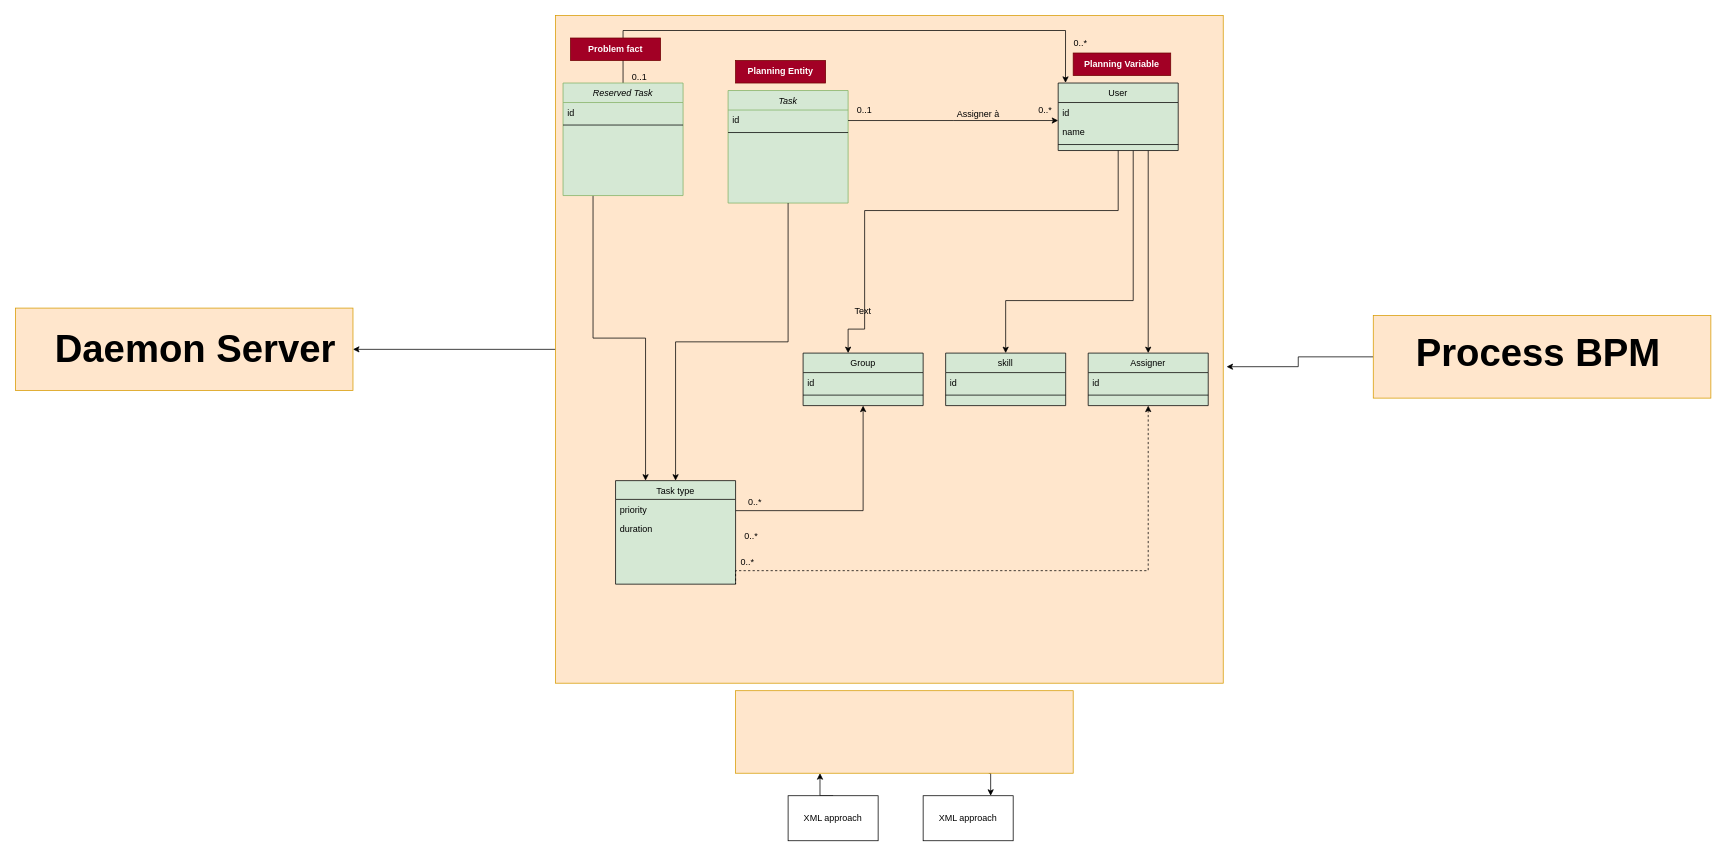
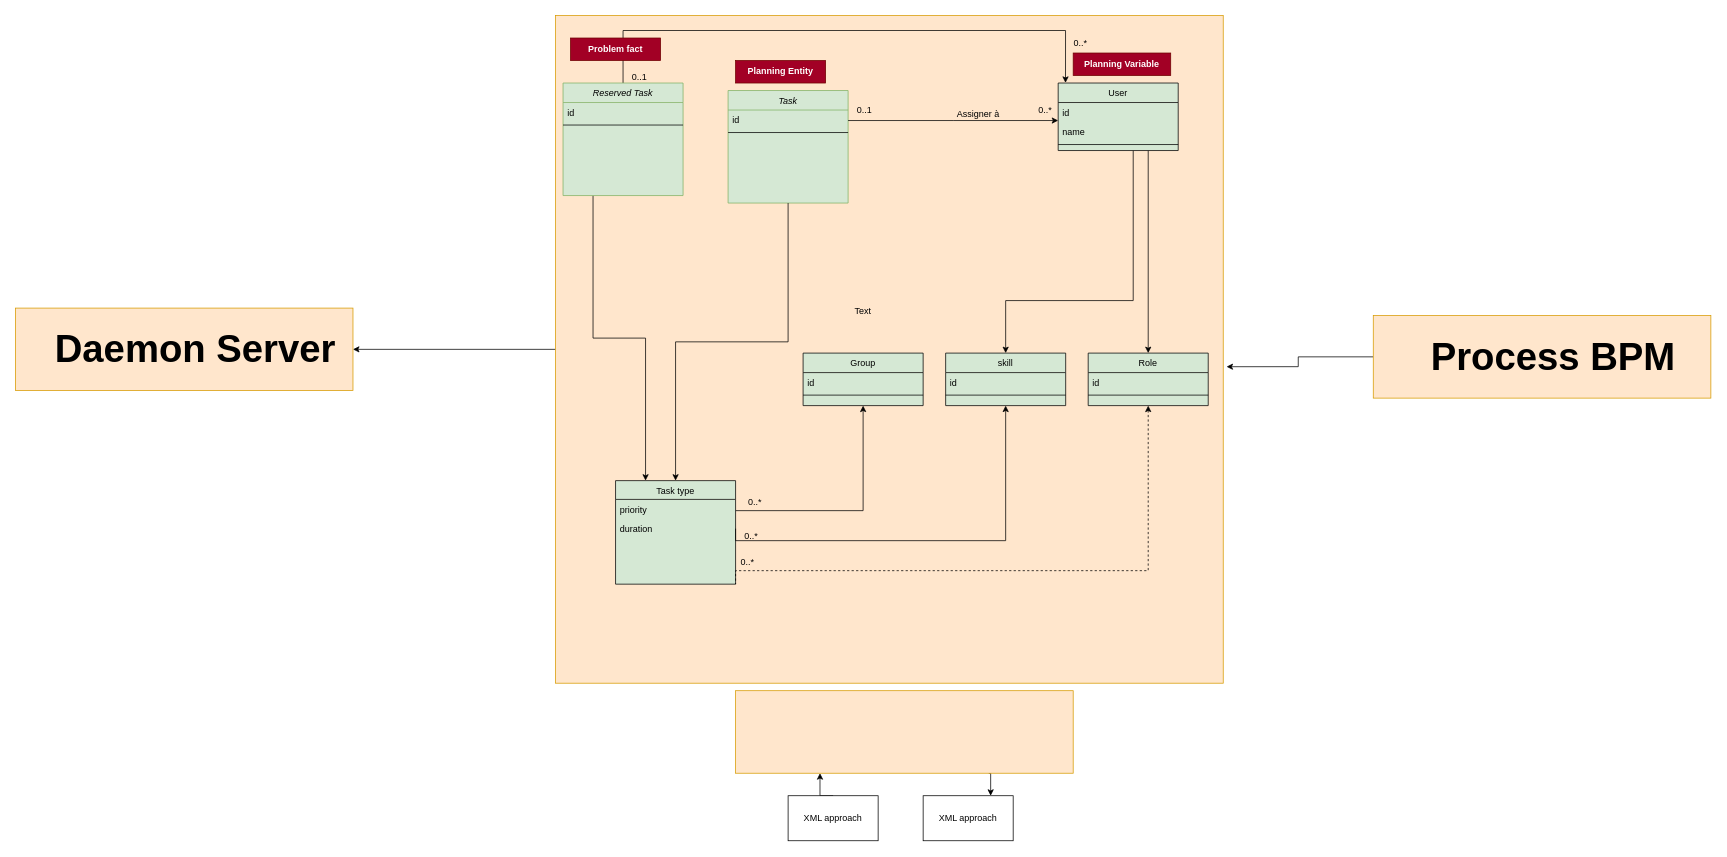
(962, 210) -> none
(1538, 353) -> (1553, 357)
(1148, 363) -> (1148, 363)
none -> (934, 540)
